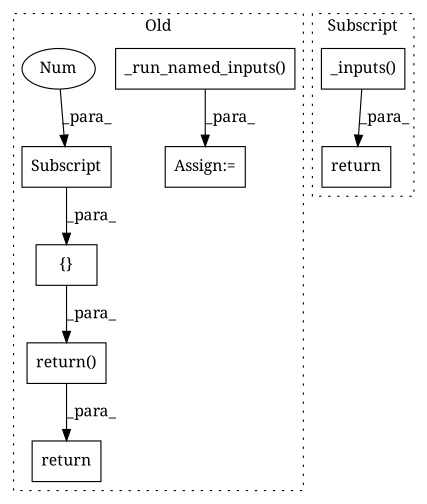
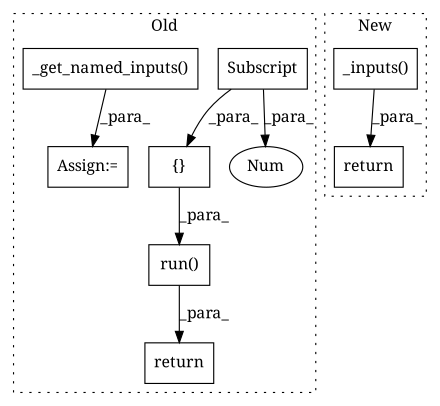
(363, 27) -> (376, 27)
(205, 69) -> (111, 69)
(62, 112) -> (264, 112)
(67, 363) -> (179, 265)
